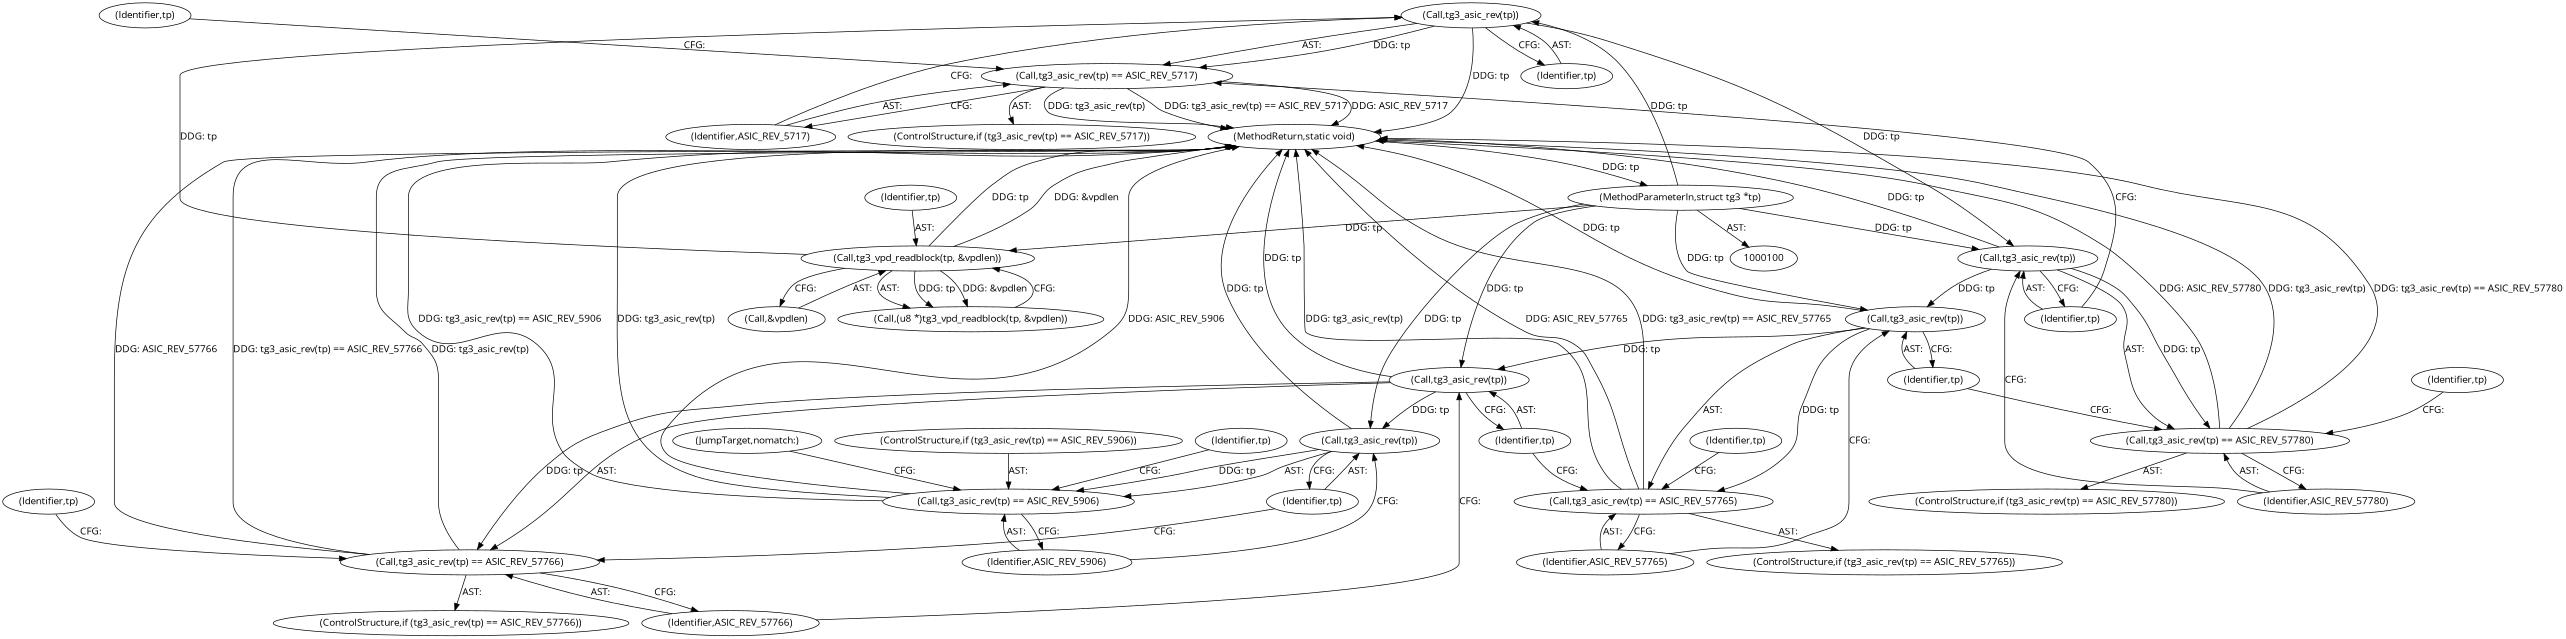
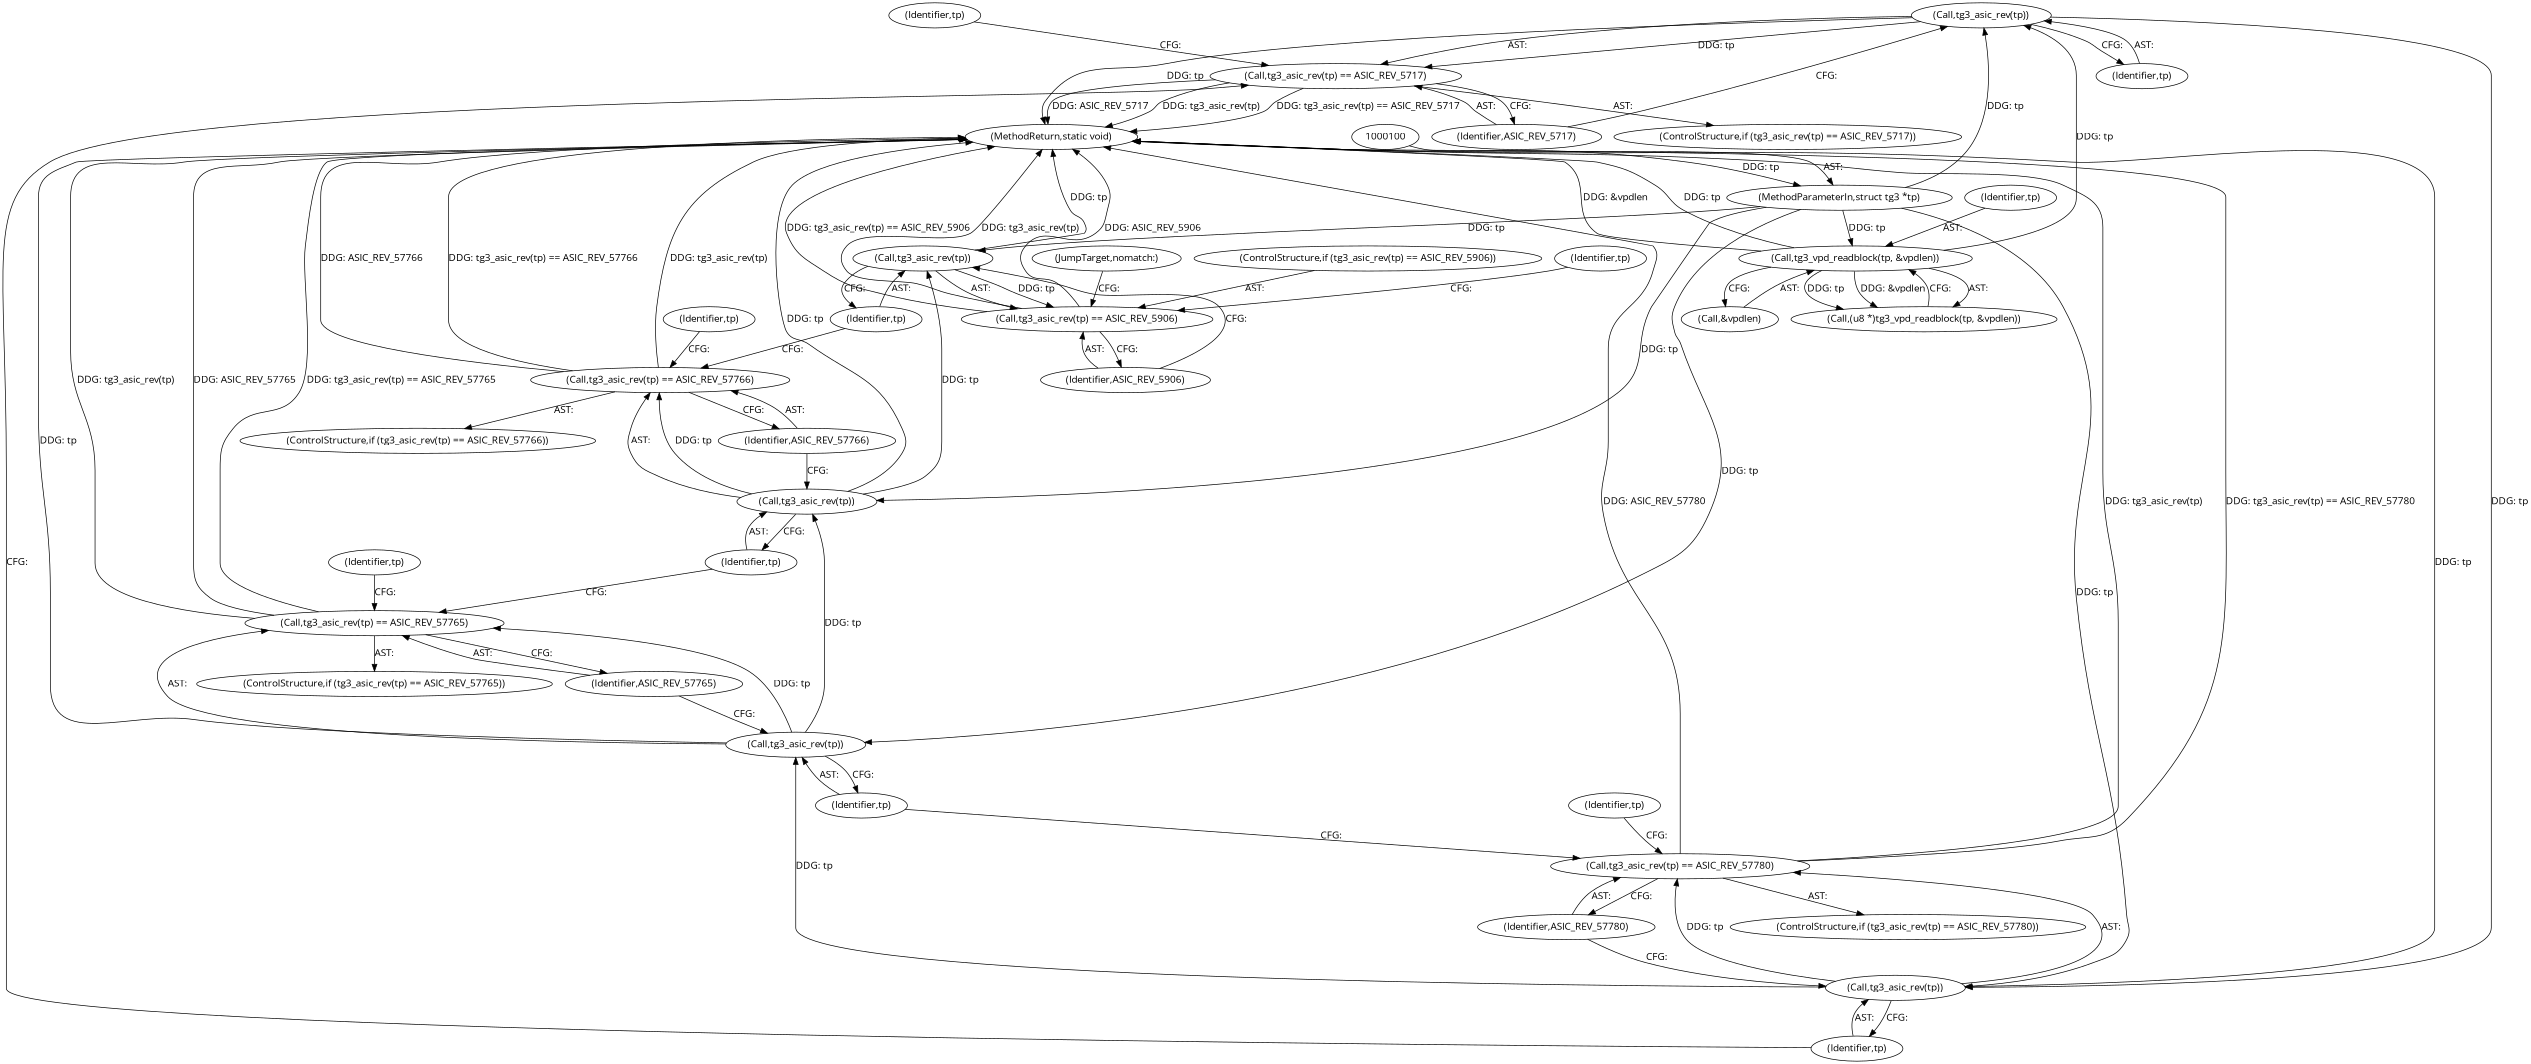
(1720, 227) -> (1623, 151)
